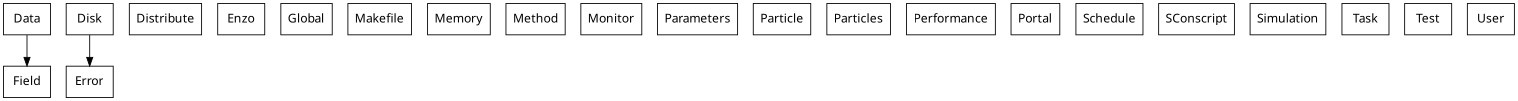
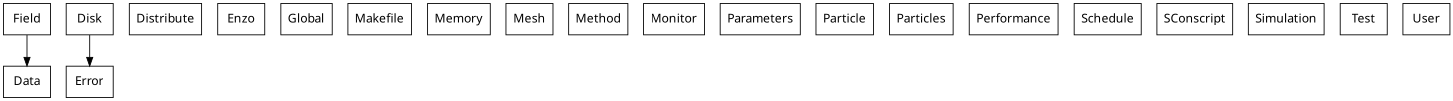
none -> (529, 19)
(1035, 19) -> none
(1365, 19) -> none
(27, 46) -> (27, 46)
